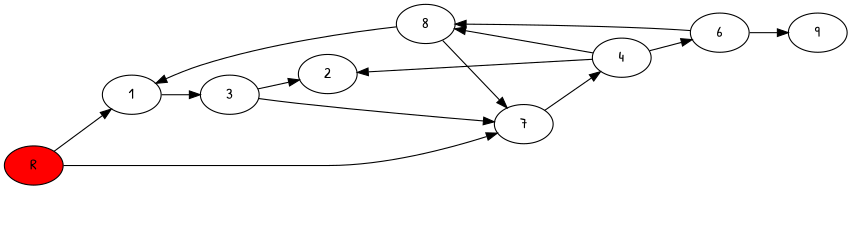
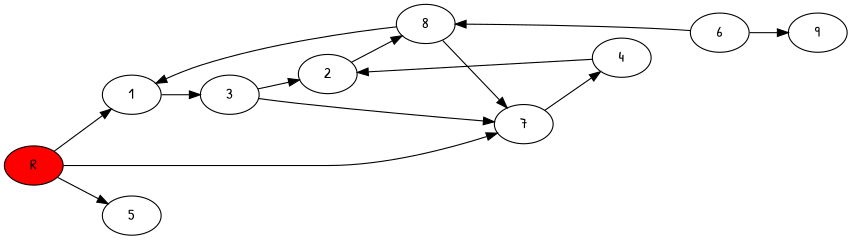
(529, 42) -> (372, 52)
(665, 47) -> none
none -> (132, 216)
